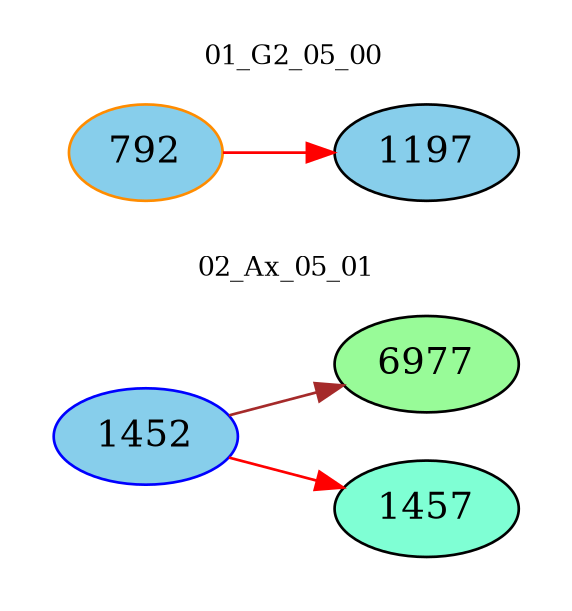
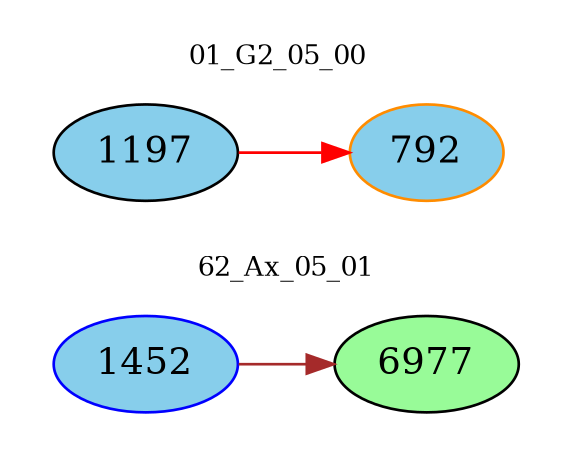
(265, 153) -> (280, 153)
(286, 269) -> (286, 269)
(427, 509) -> none
